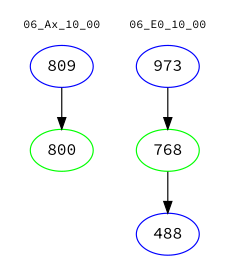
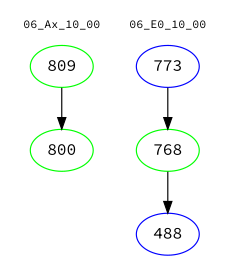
(62, 66) -> (62, 66)
(168, 66) -> (168, 66)
